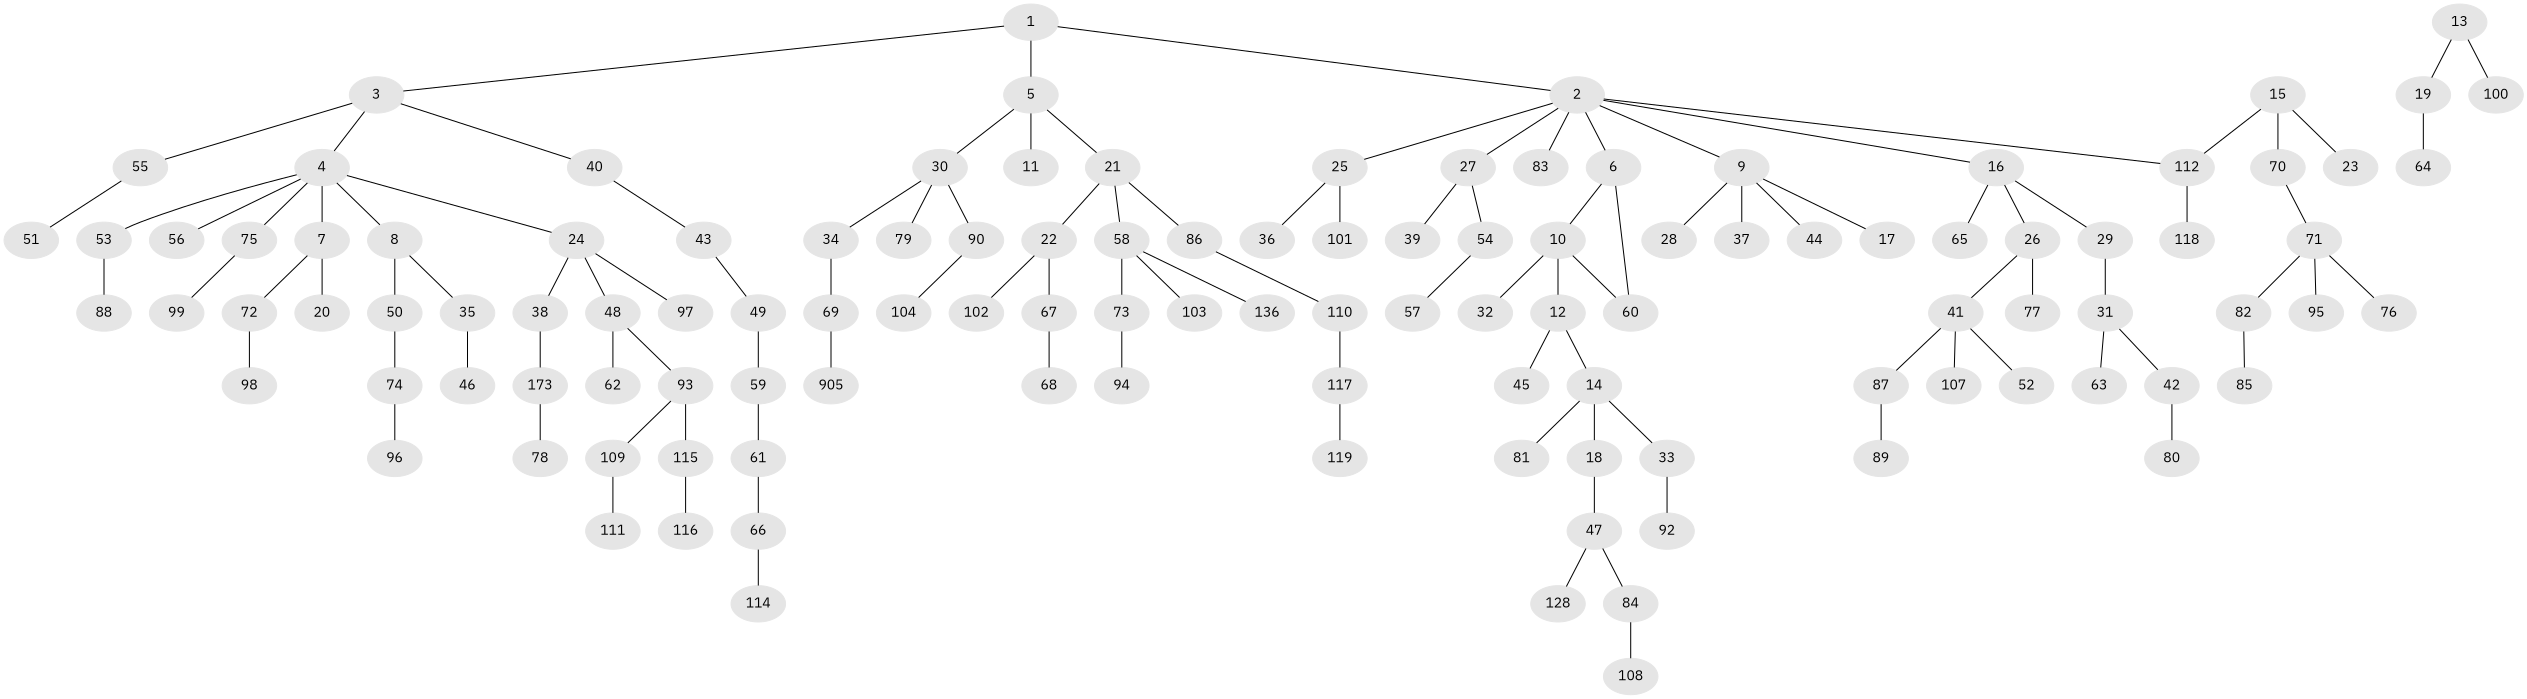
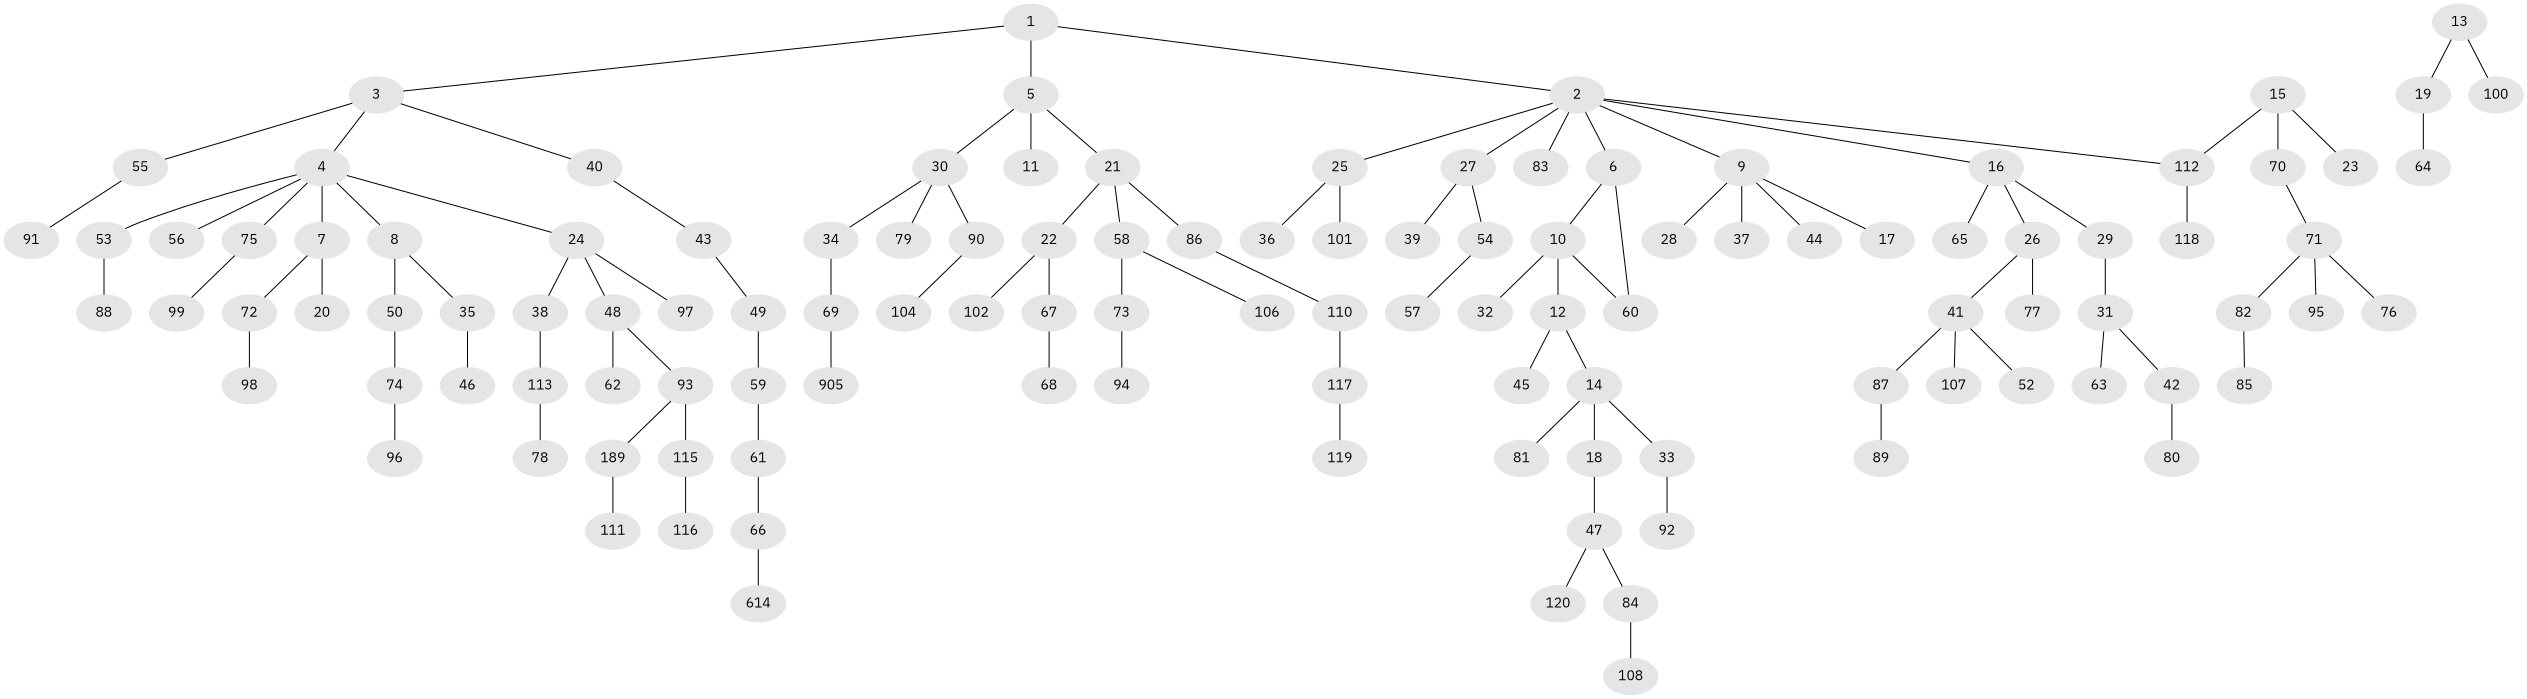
(31, 240) -> (31, 240)
(1195, 313) -> none
(1267, 313) -> (1267, 313)
(540, 386) -> (540, 386)
(613, 458) -> (613, 458)
(758, 604) -> (758, 604)
(1558, 604) -> (1558, 604)
